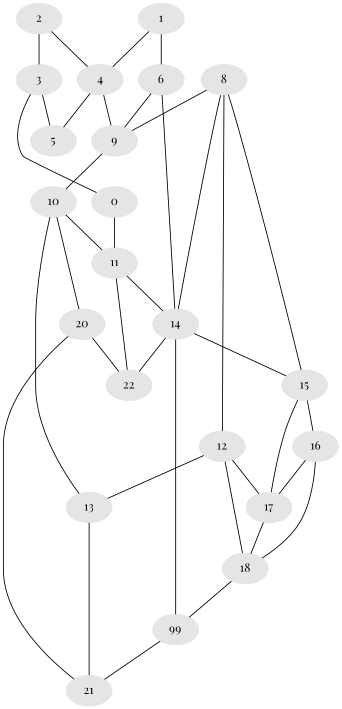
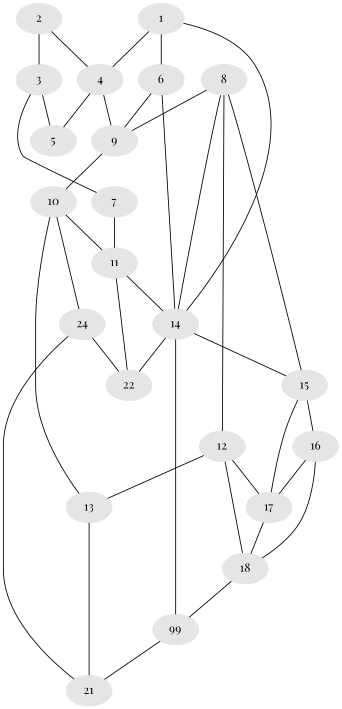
none -> (267, 155)
(115, 202) -> (115, 202)
(82, 324) -> (82, 324)
